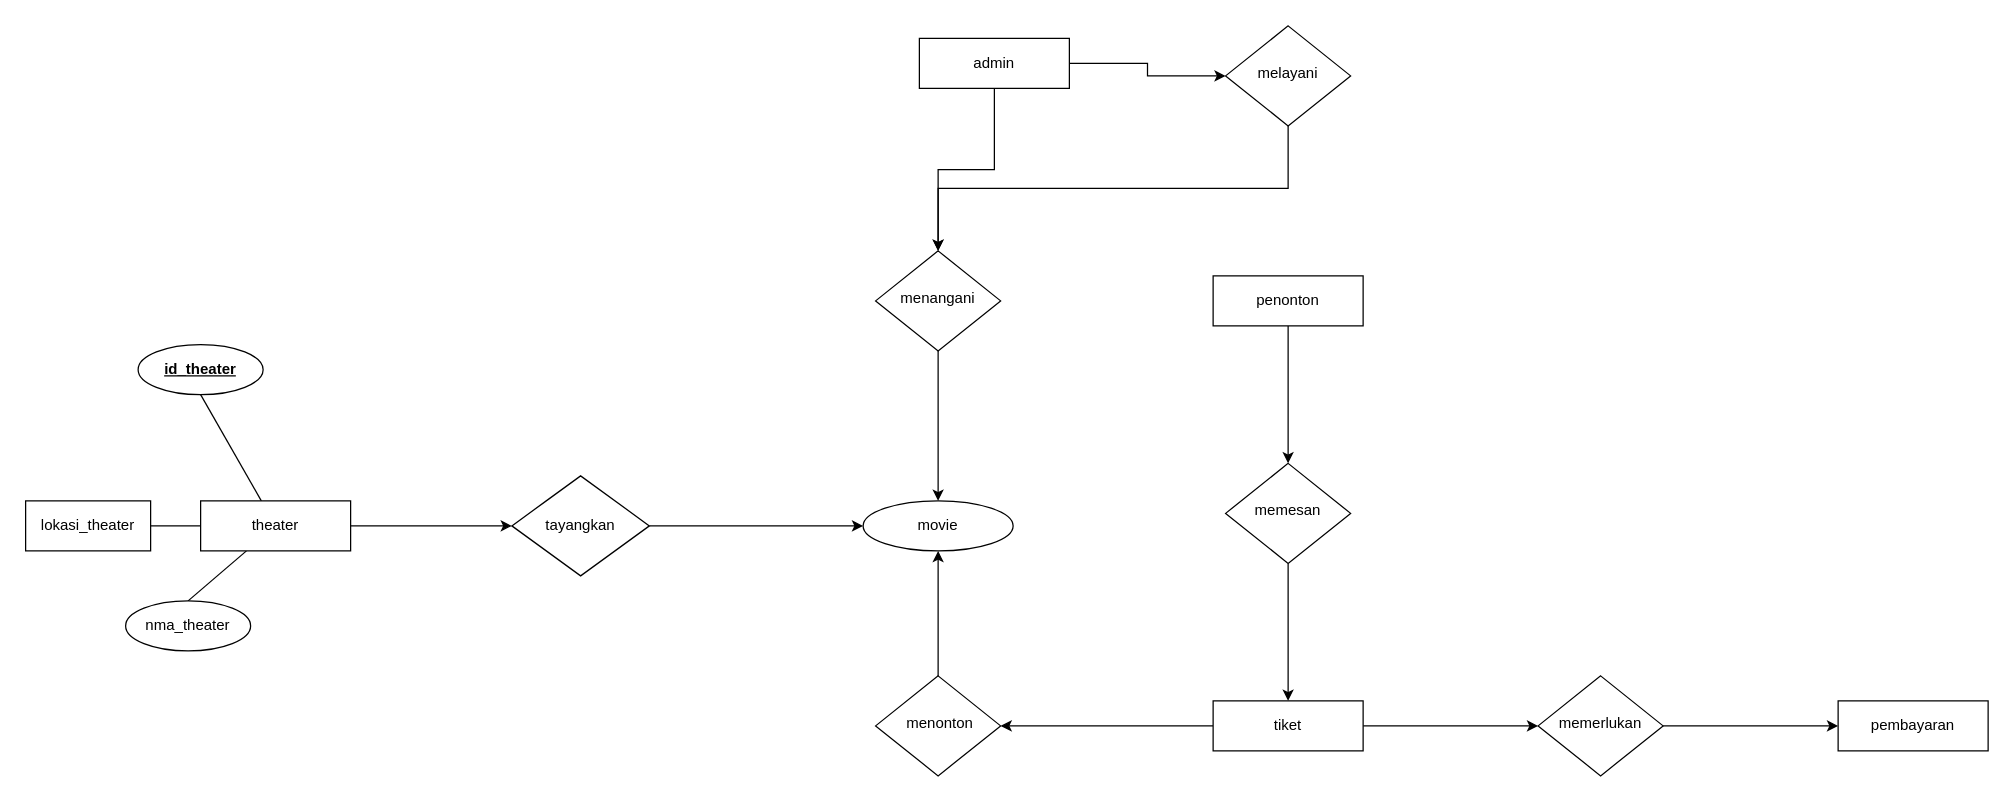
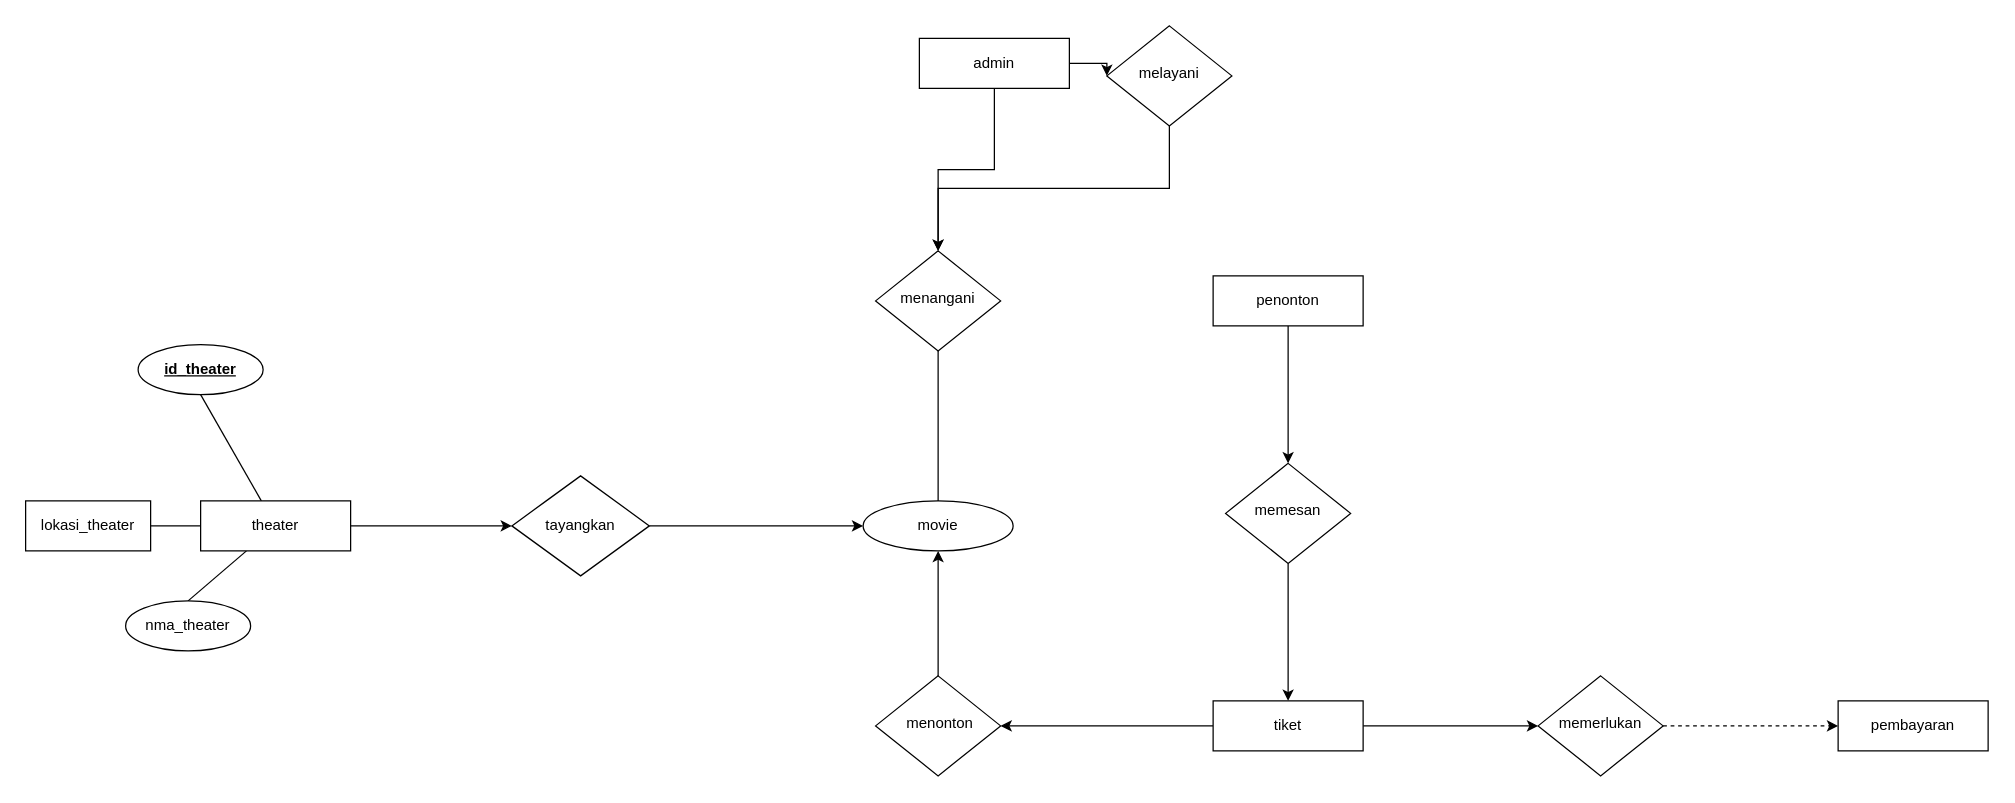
(1288, 76) -> (1169, 76)
(938, 491) -> (938, 494)
(1747, 726) -> (1747, 726)
